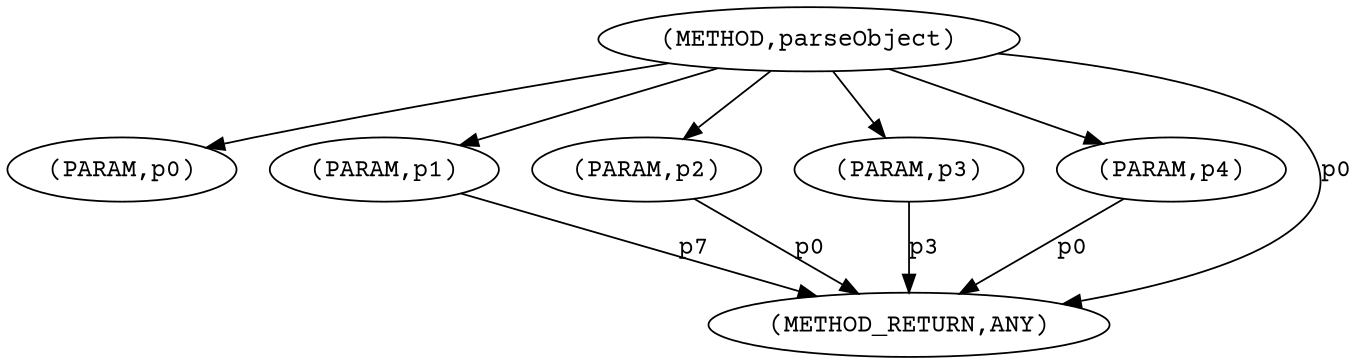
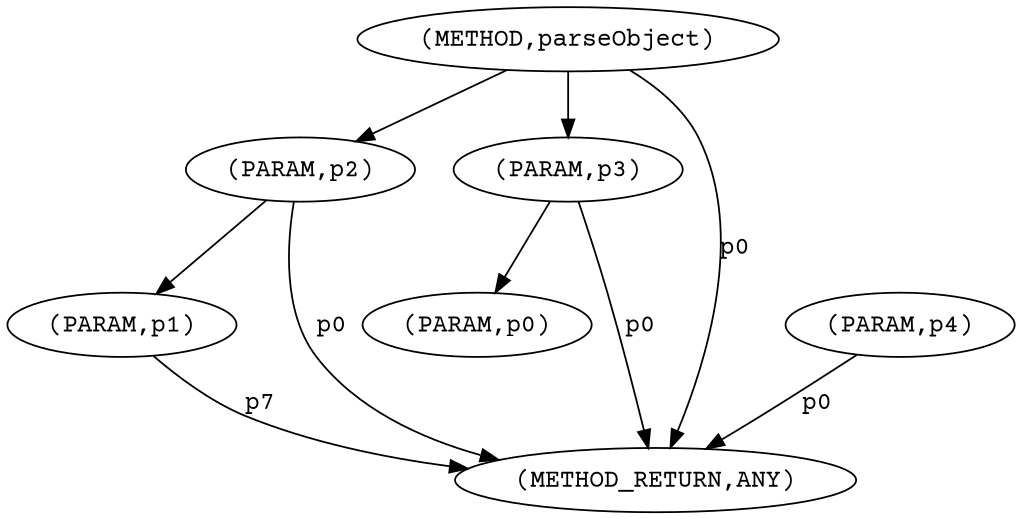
(446, 101) -> (527, 239)
(987, 103) -> none
(598, 104) -> (218, 241)
(924, 247) -> (640, 325)
